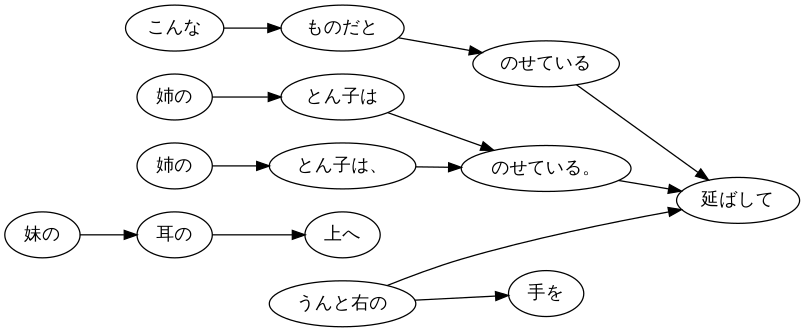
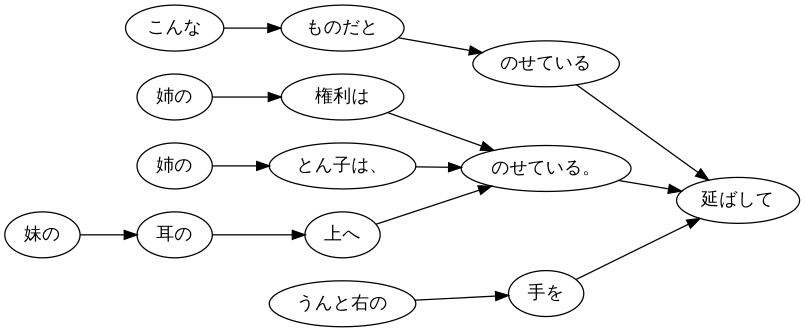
(343, 97) -> (343, 97)
none -> (428, 207)
(526, 242) -> (632, 252)
